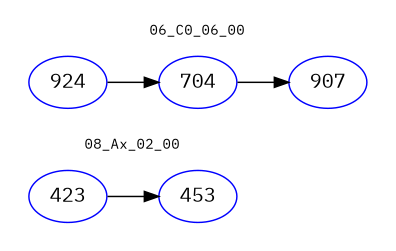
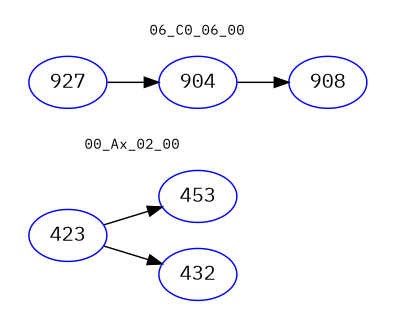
(68, 82) -> (68, 82)
(198, 82) -> (198, 82)
(328, 82) -> (328, 82)
(133, 145) -> (133, 145)
none -> (198, 274)
